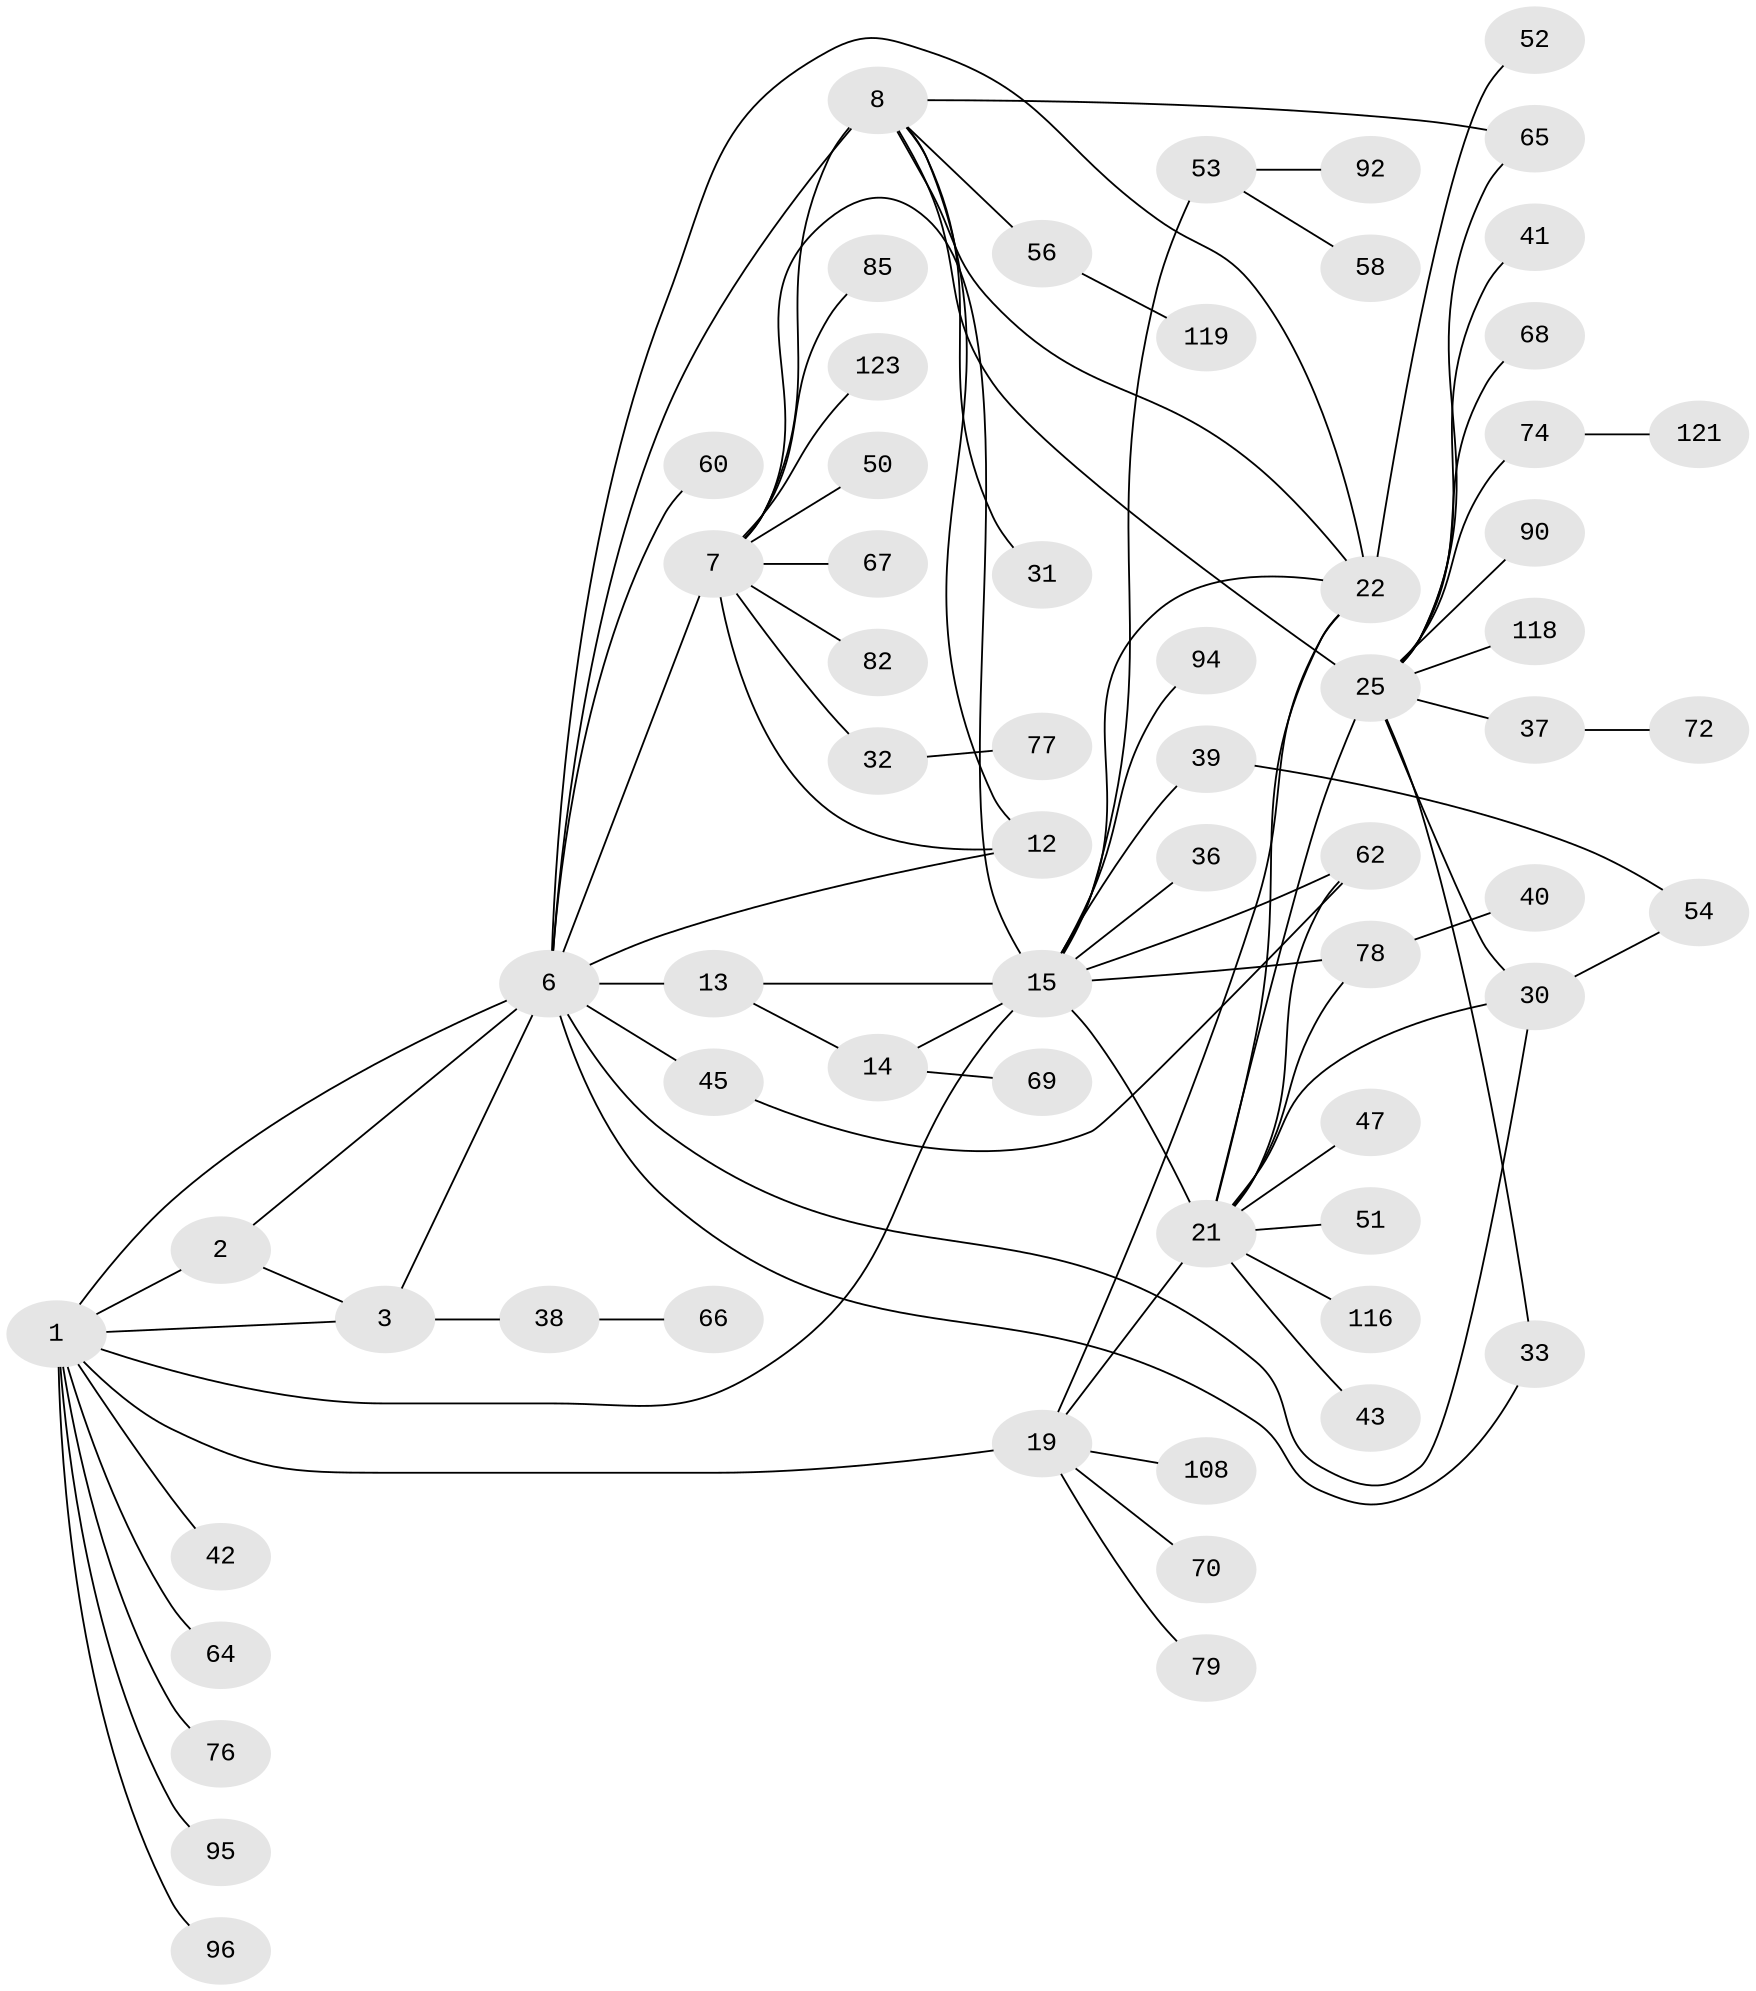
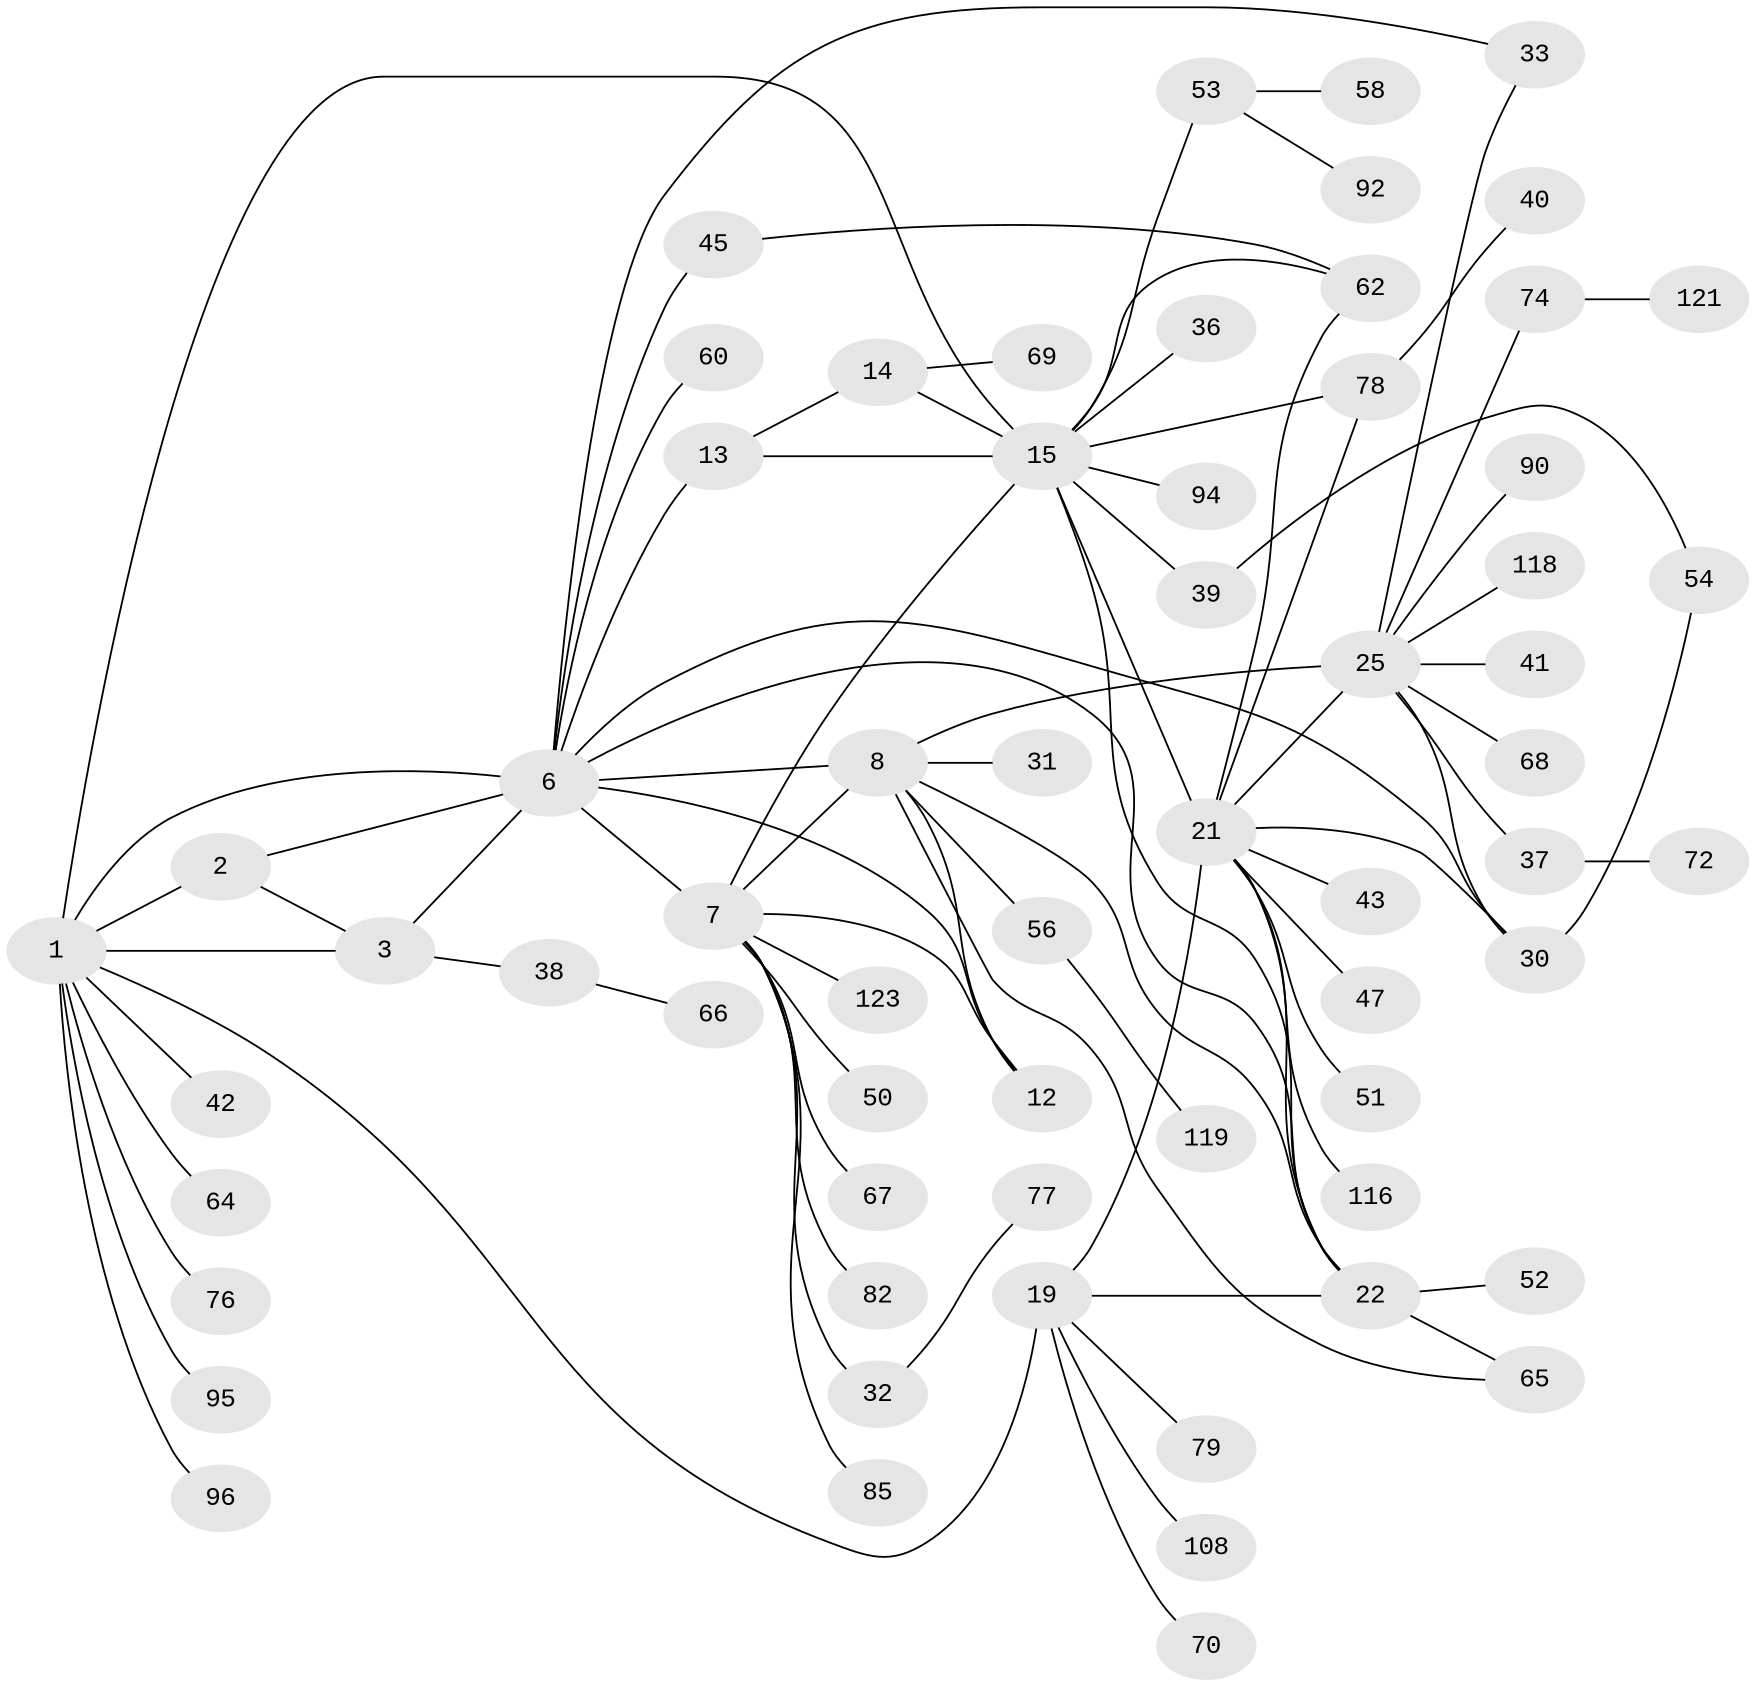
(1449, 348) -> (1453, 1338)
